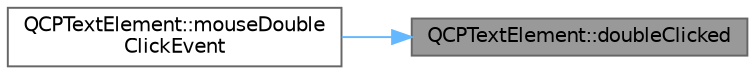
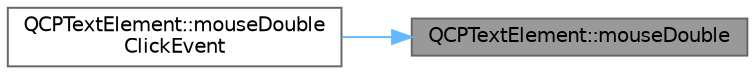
(580, 37) -> (580, 37)
